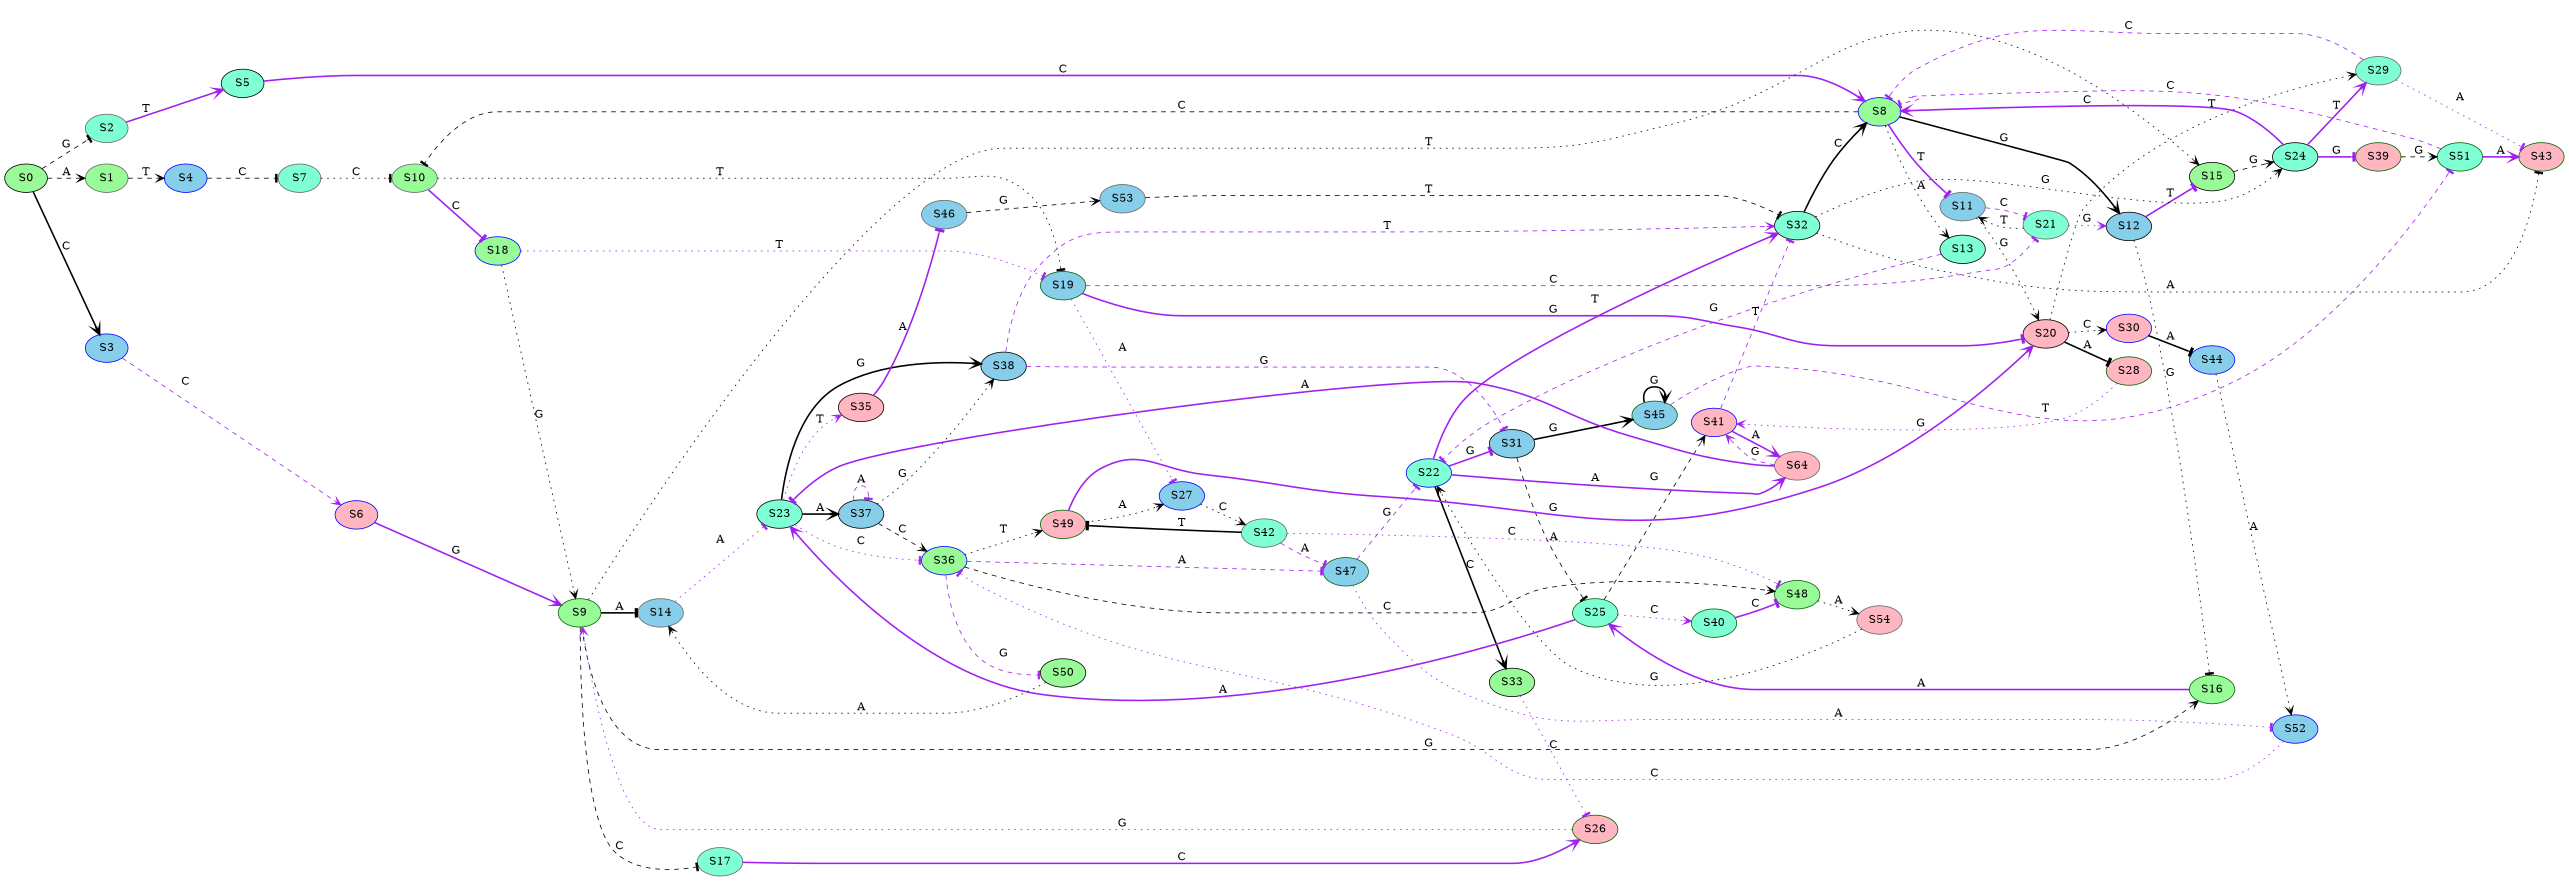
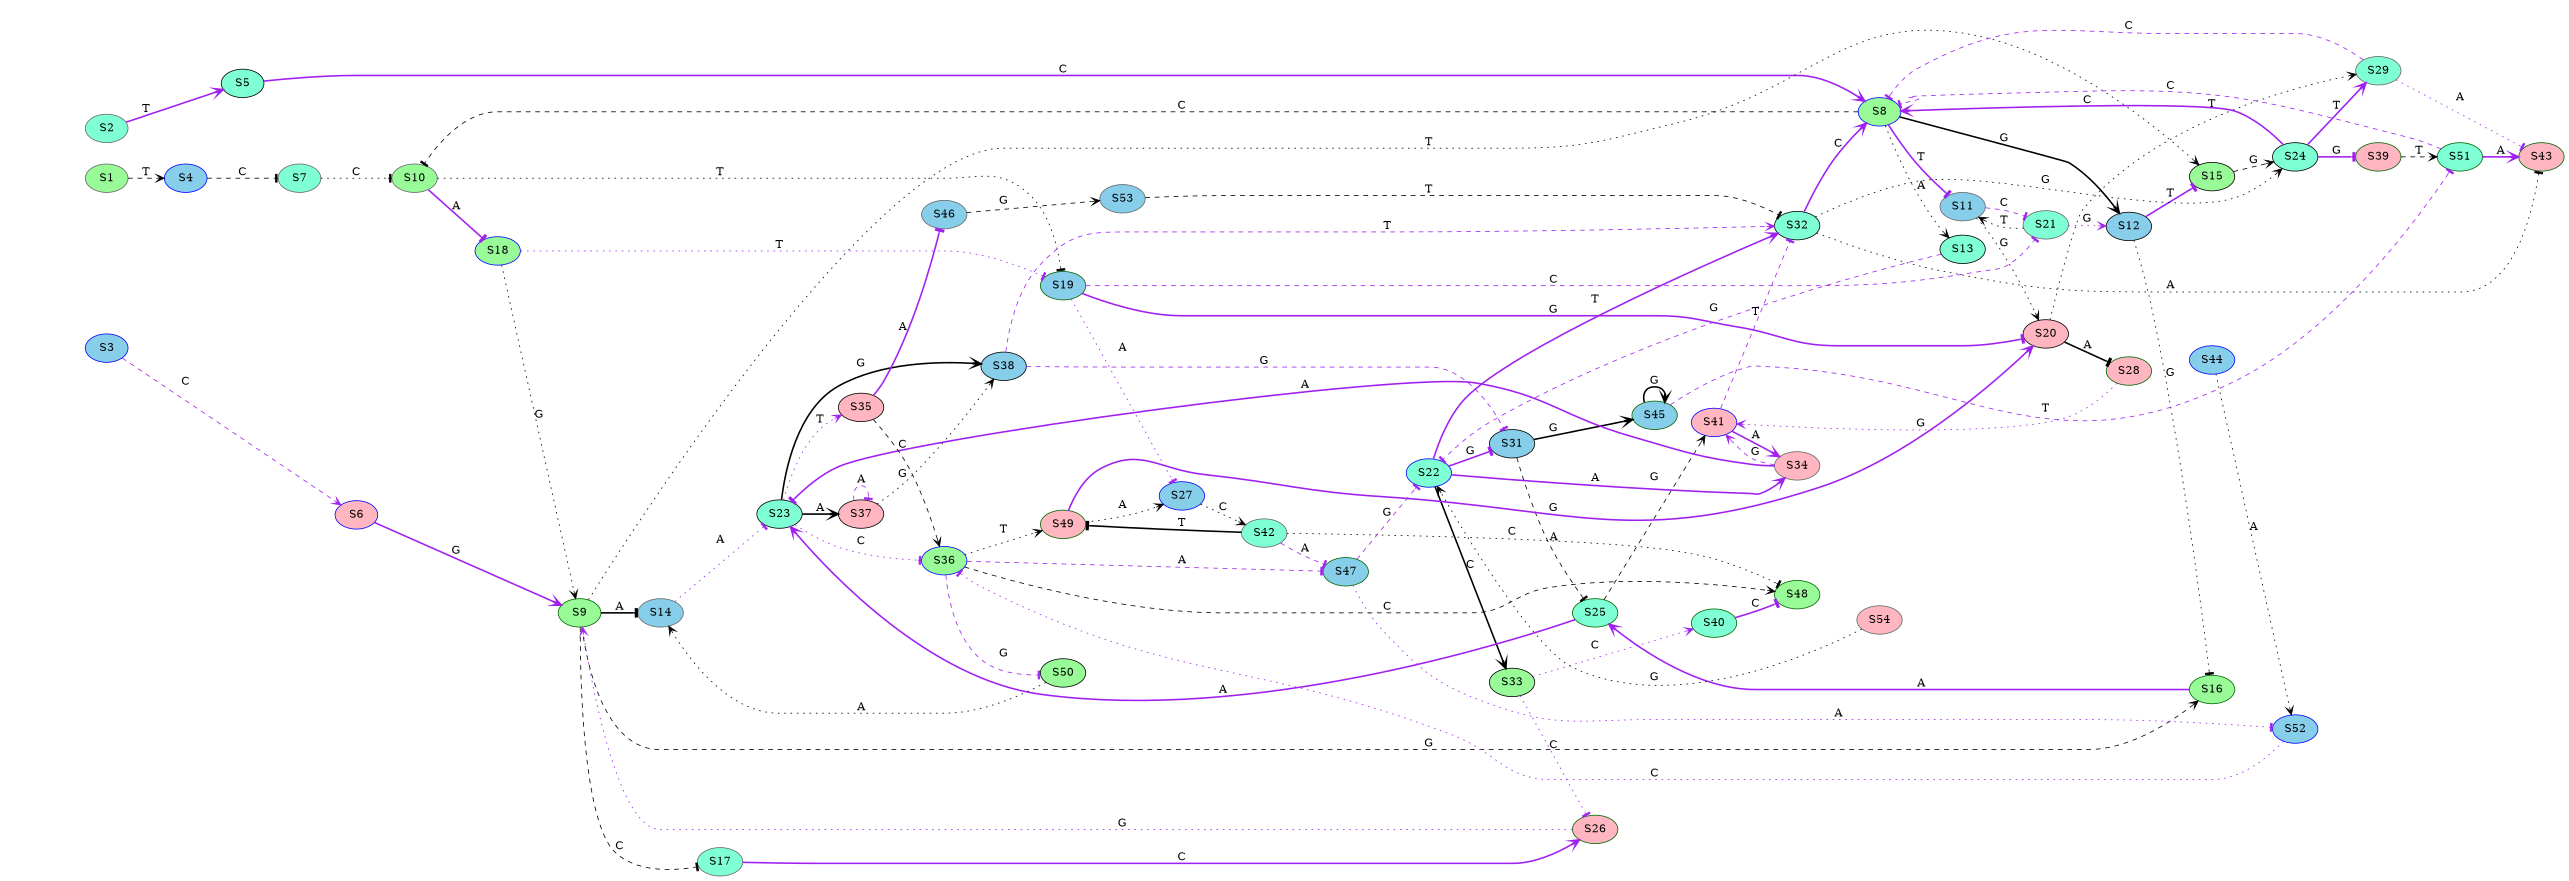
(2419, 151) -> (2419, 151)
(1828, 168) -> (1828, 168)
(26, 178) -> none
(456, 206) -> (456, 206)
(2129, 328) -> none
(1797, 466) -> (1797, 466)
(861, 514) -> (861, 514)
(899, 535) -> (909, 469)
(1534, 540) -> (1534, 540)
(1834, 606) -> none
(1651, 618) -> (1609, 654)
